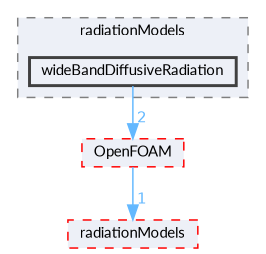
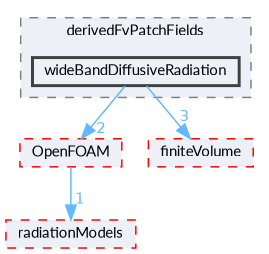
(133, 32) -> (136, 32)
none -> (201, 153)
